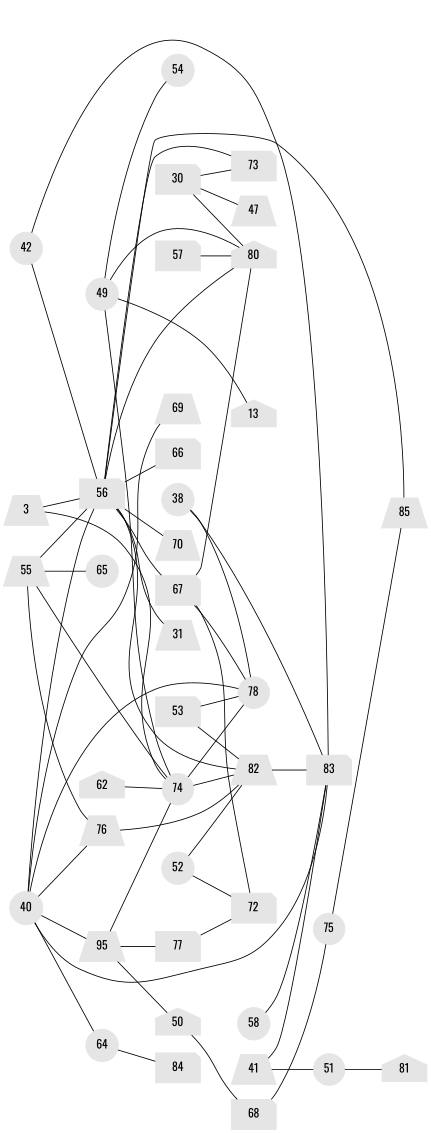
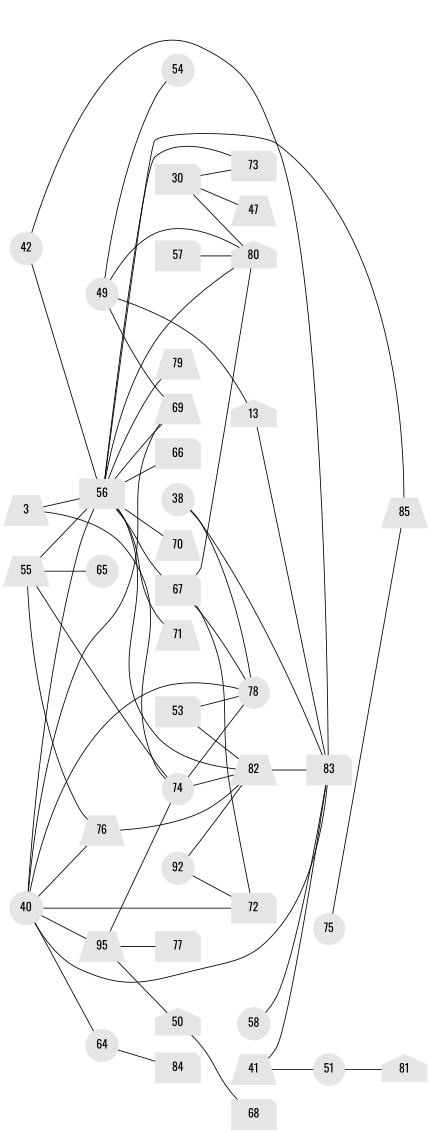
none -> (178, 364)
none -> (138, 451)
(128, 497) -> (134, 354)
none -> (291, 591)
(178, 635) -> (178, 635)
(102, 786) -> none
(178, 868) -> (178, 868)
(216, 927) -> (137, 908)
(306, 1025) -> none
